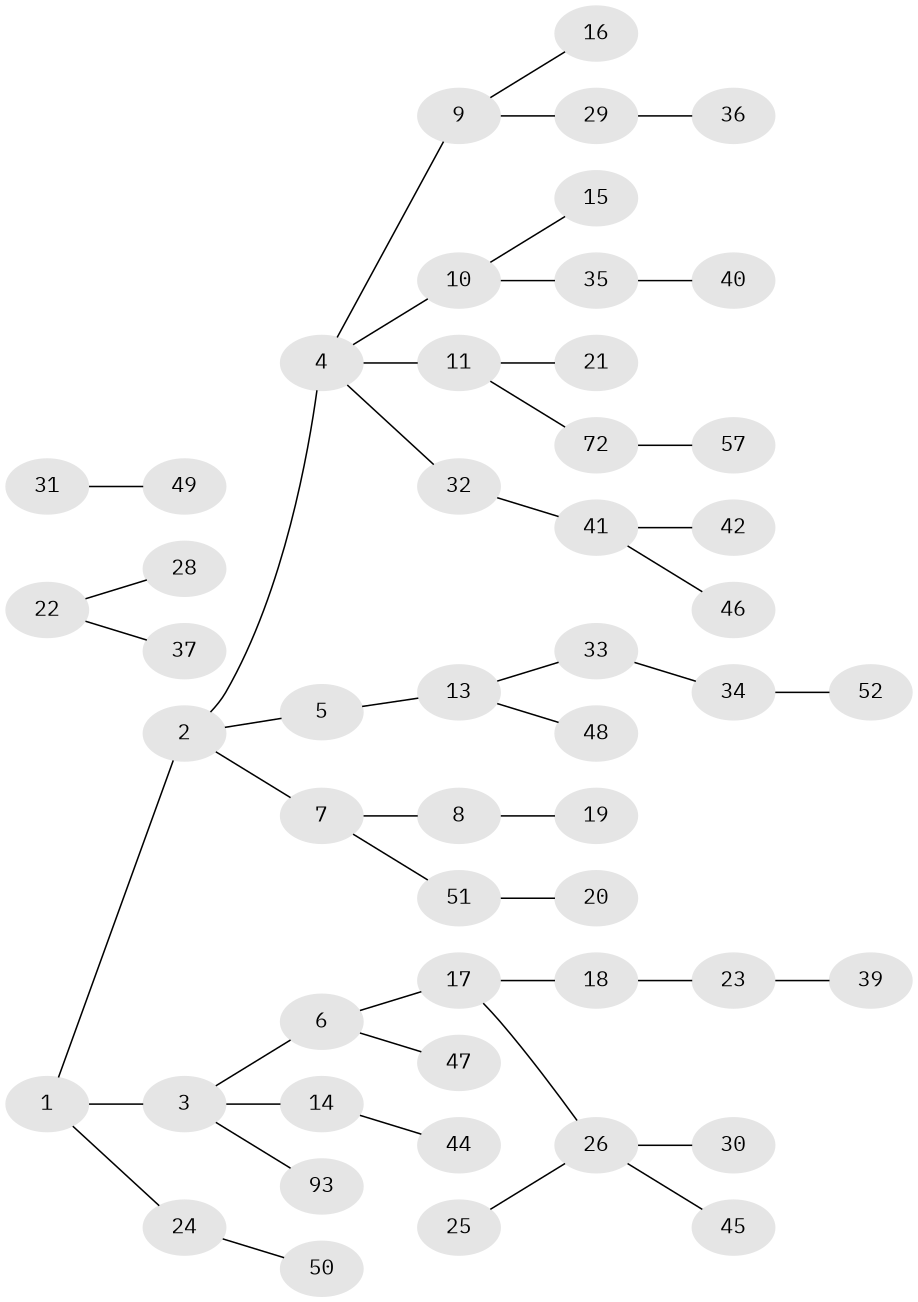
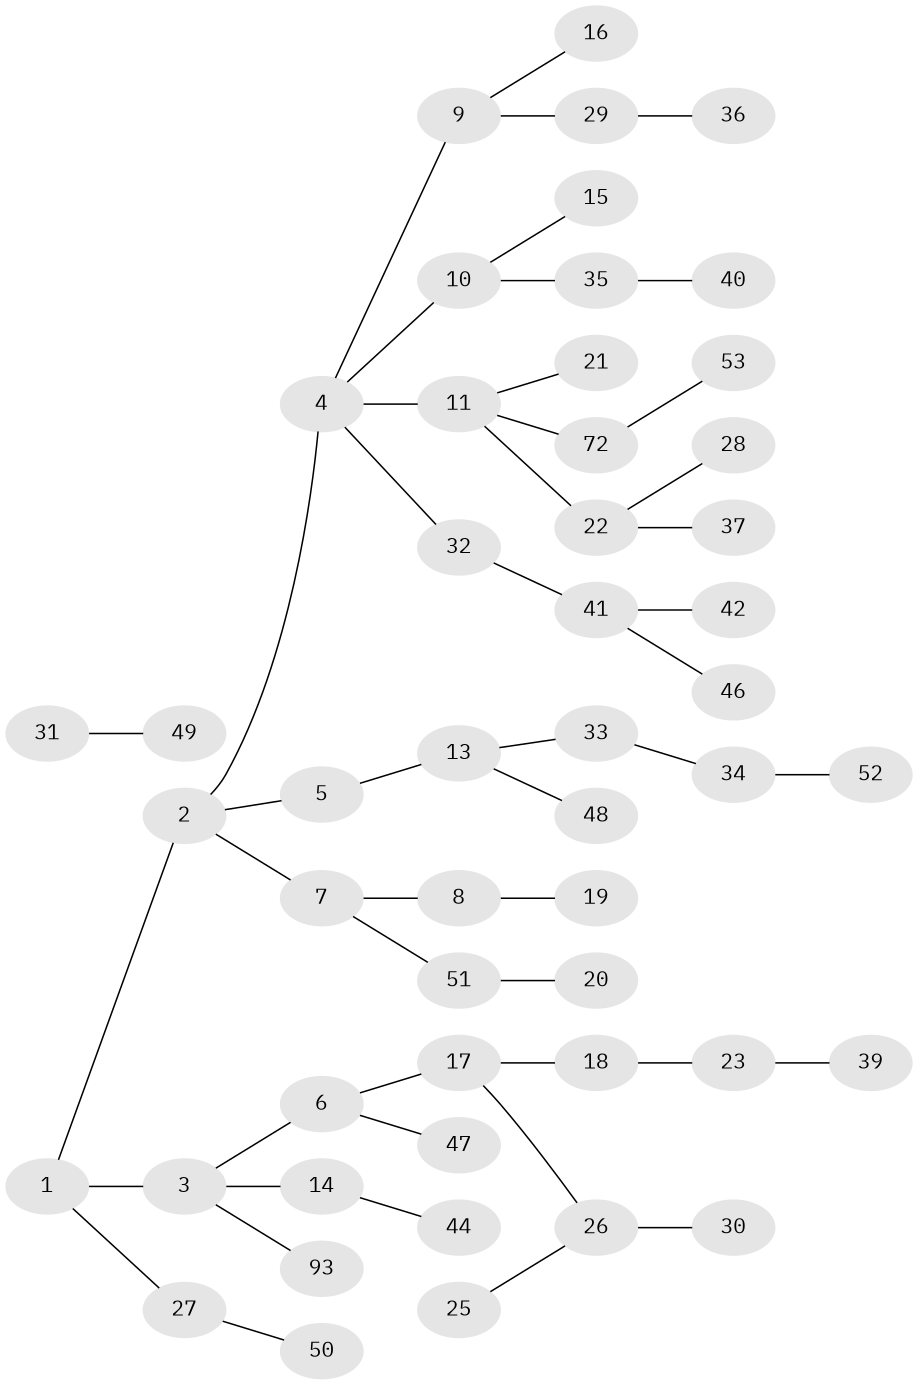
(734, 445) -> (734, 363)
none -> (528, 466)
(185, 1228) -> (185, 1310)
(734, 1228) -> none
